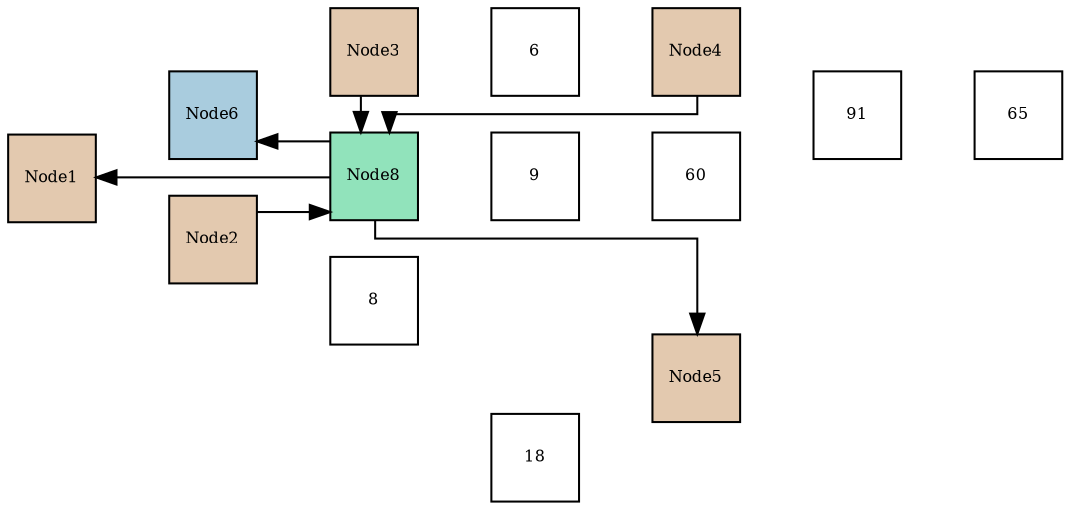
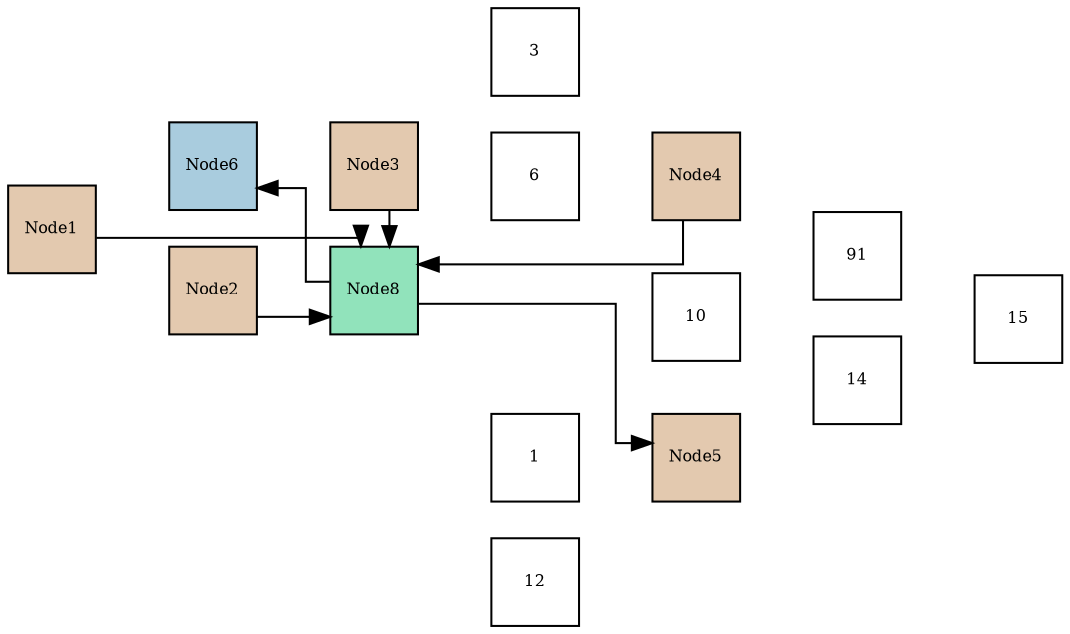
none -> (535, 52)
(1018, 115) -> (1018, 319)
(535, 176) -> (535, 458)
(696, 176) -> (696, 317)
(223, 177) -> (229, 238)
(374, 301) -> none
none -> (857, 380)
(535, 458) -> (535, 582)
